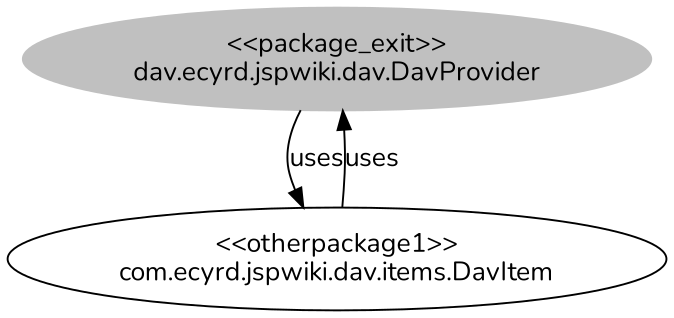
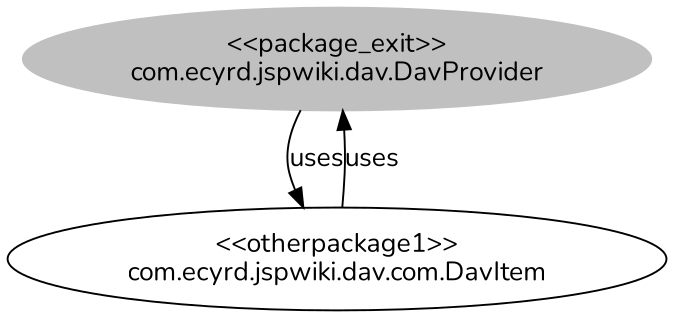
(337, 59) -> (337, 59)
(337, 259) -> (337, 259)
